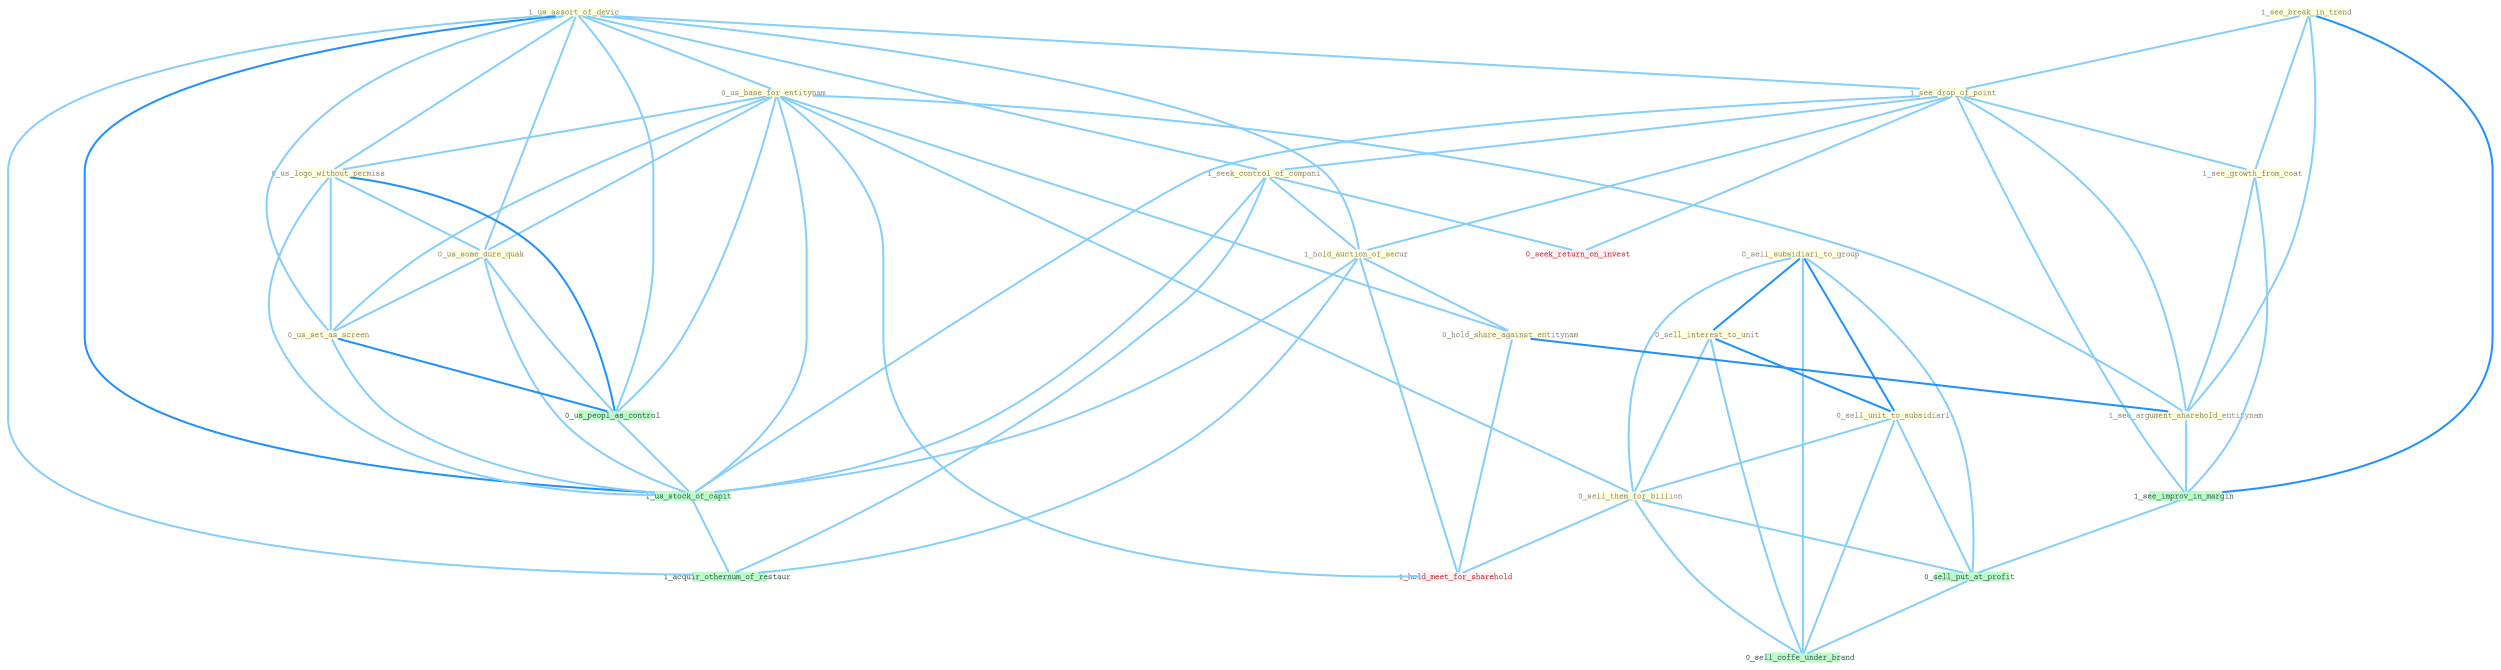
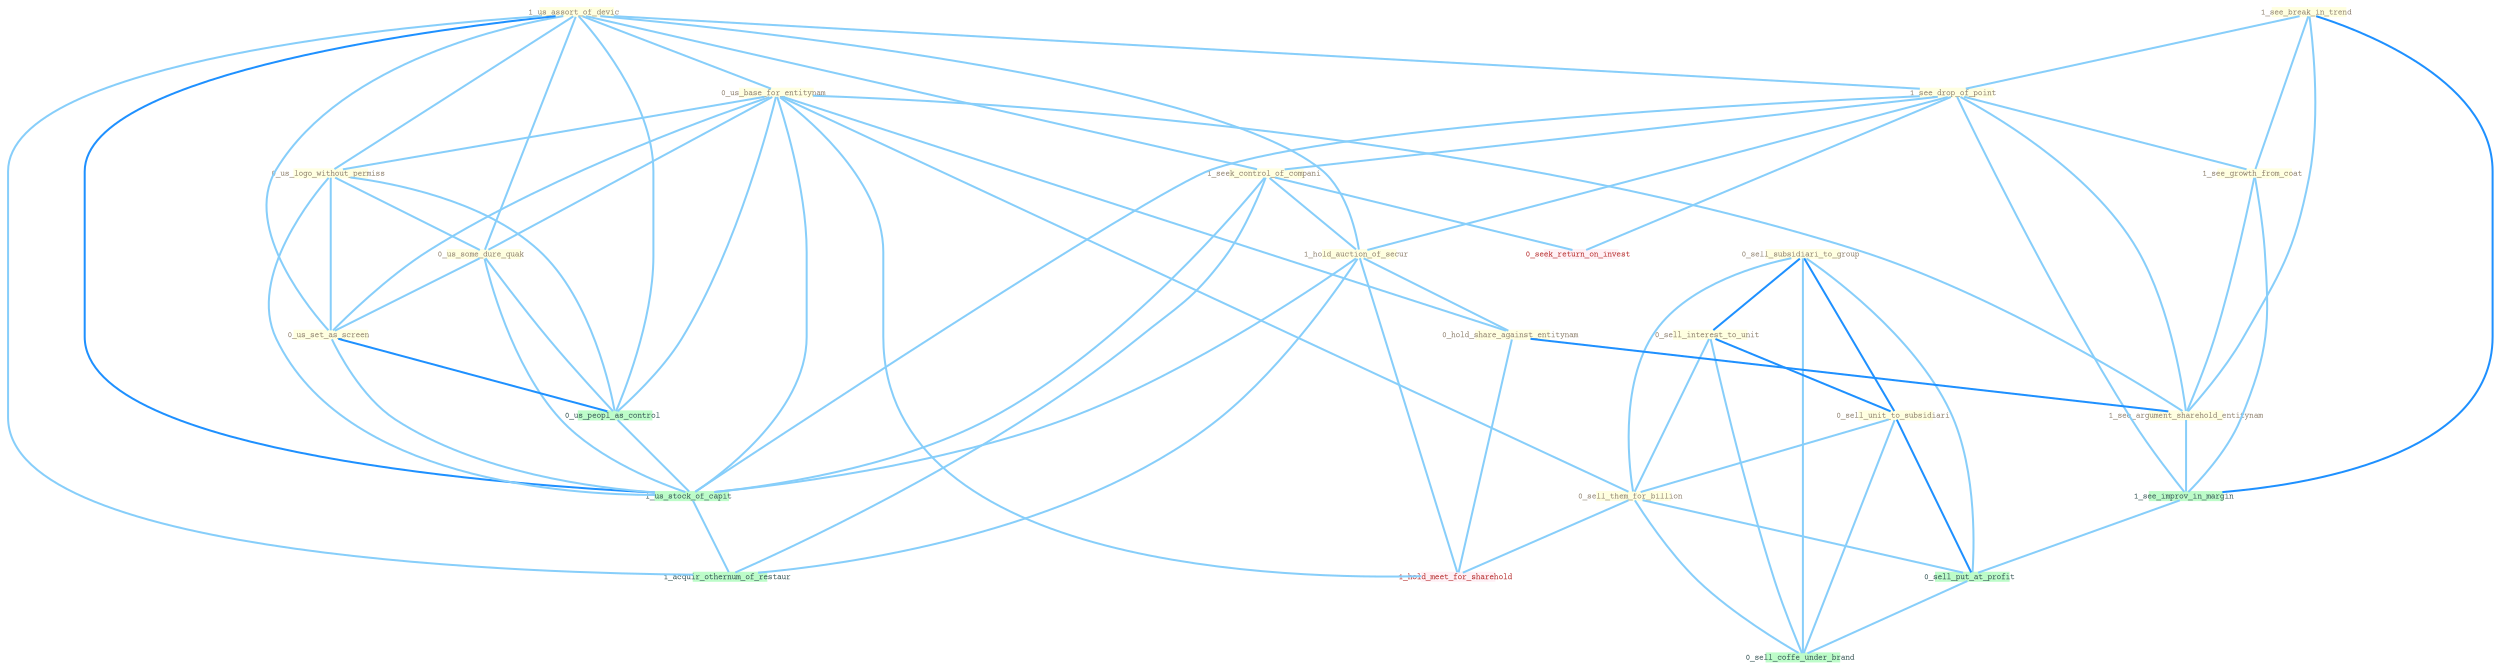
(529, 243) -> (529, 243)
(1934, 496) -> (1934, 496)
